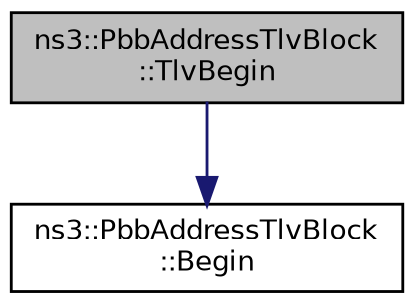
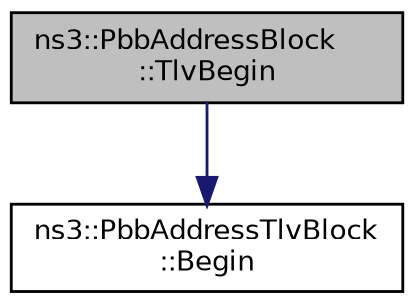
(207, 58) -> (207, 58)
